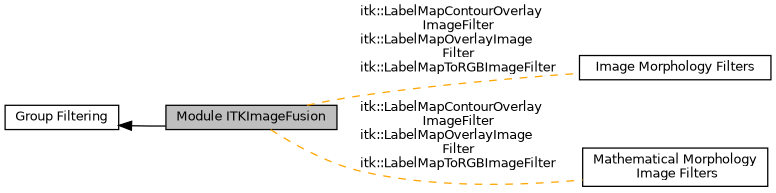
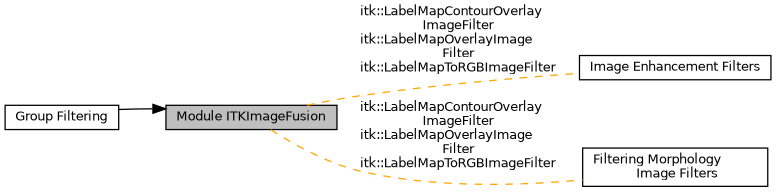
(675, 68) -> (675, 68)
(149, 126) -> (136, 109)
(675, 167) -> (675, 167)
